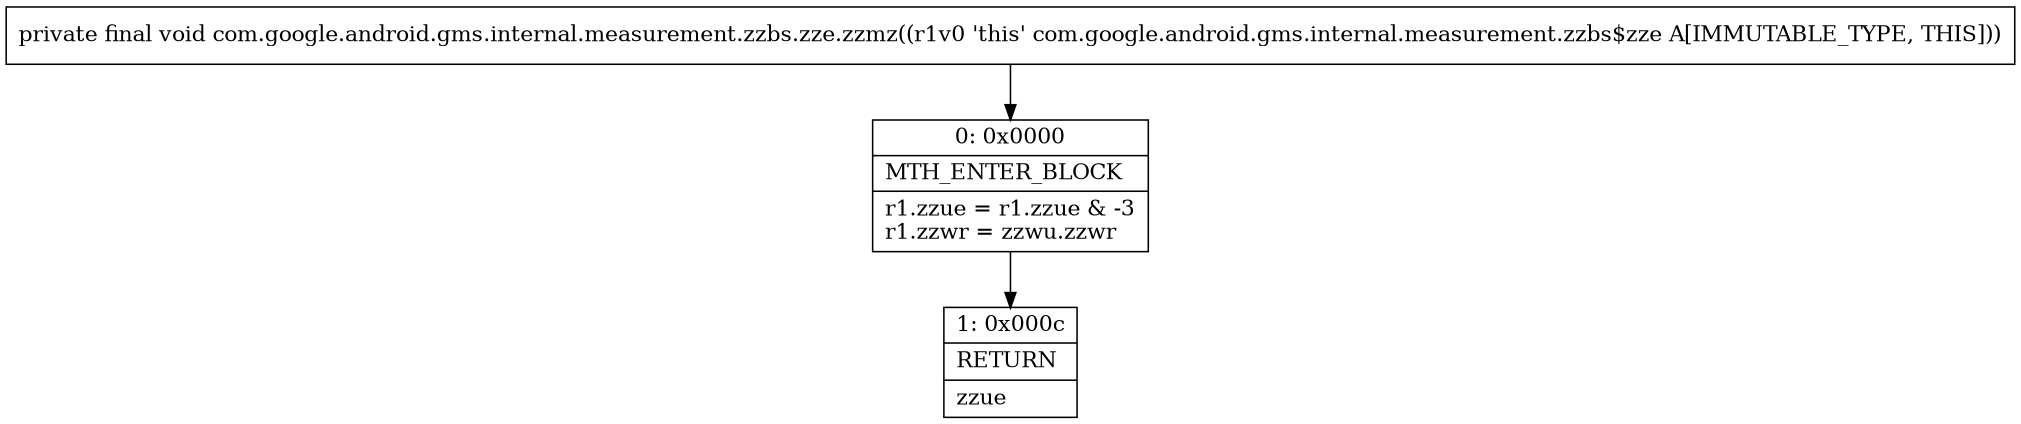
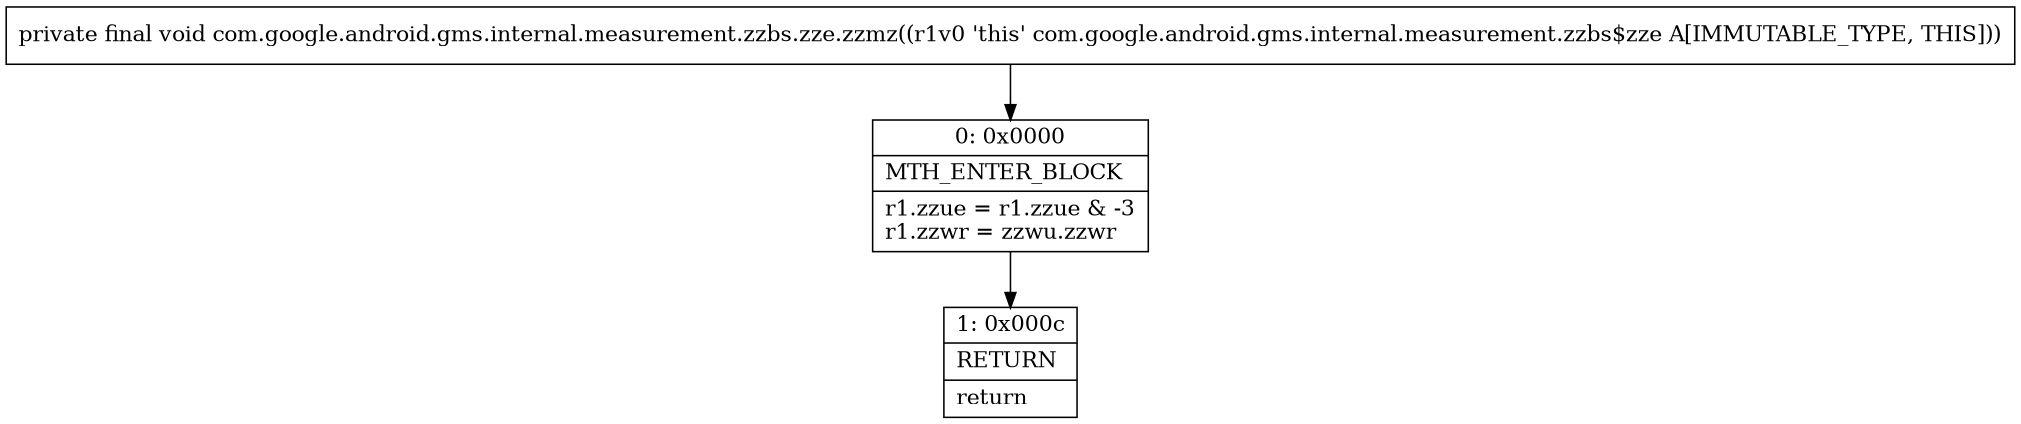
(982, 398) -> (992, 398)
